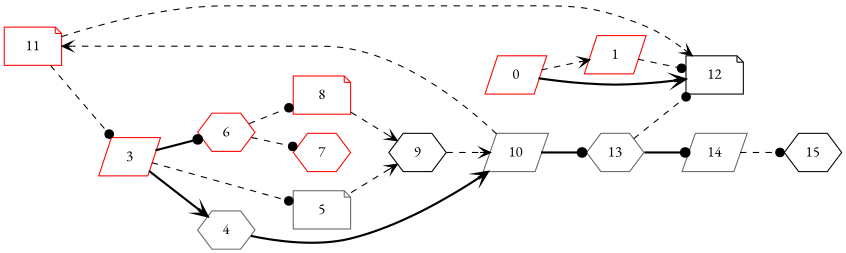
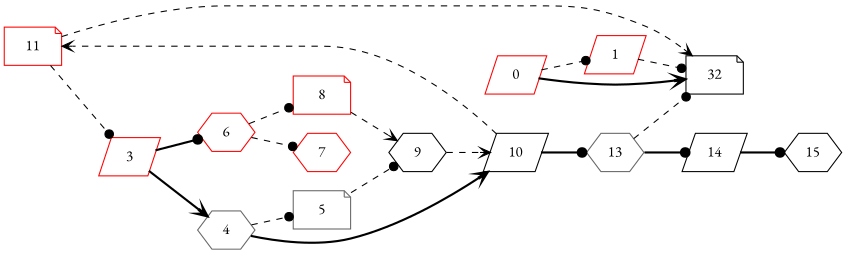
(562, 66) -> (562, 66)
(715, 75) -> (715, 75)
(516, 152) -> (516, 152)
(715, 152) -> (715, 152)
(758, 152) -> (758, 152)
(218, 181) -> (268, 221)
(371, 181) -> (371, 181)
